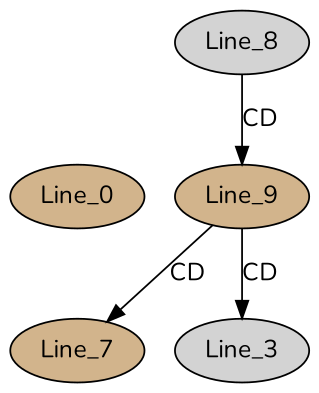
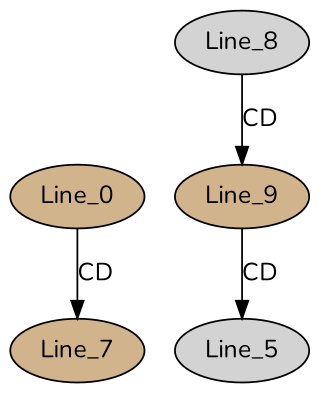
(167, 267) -> (77, 265)
(242, 351) -> (242, 351)
